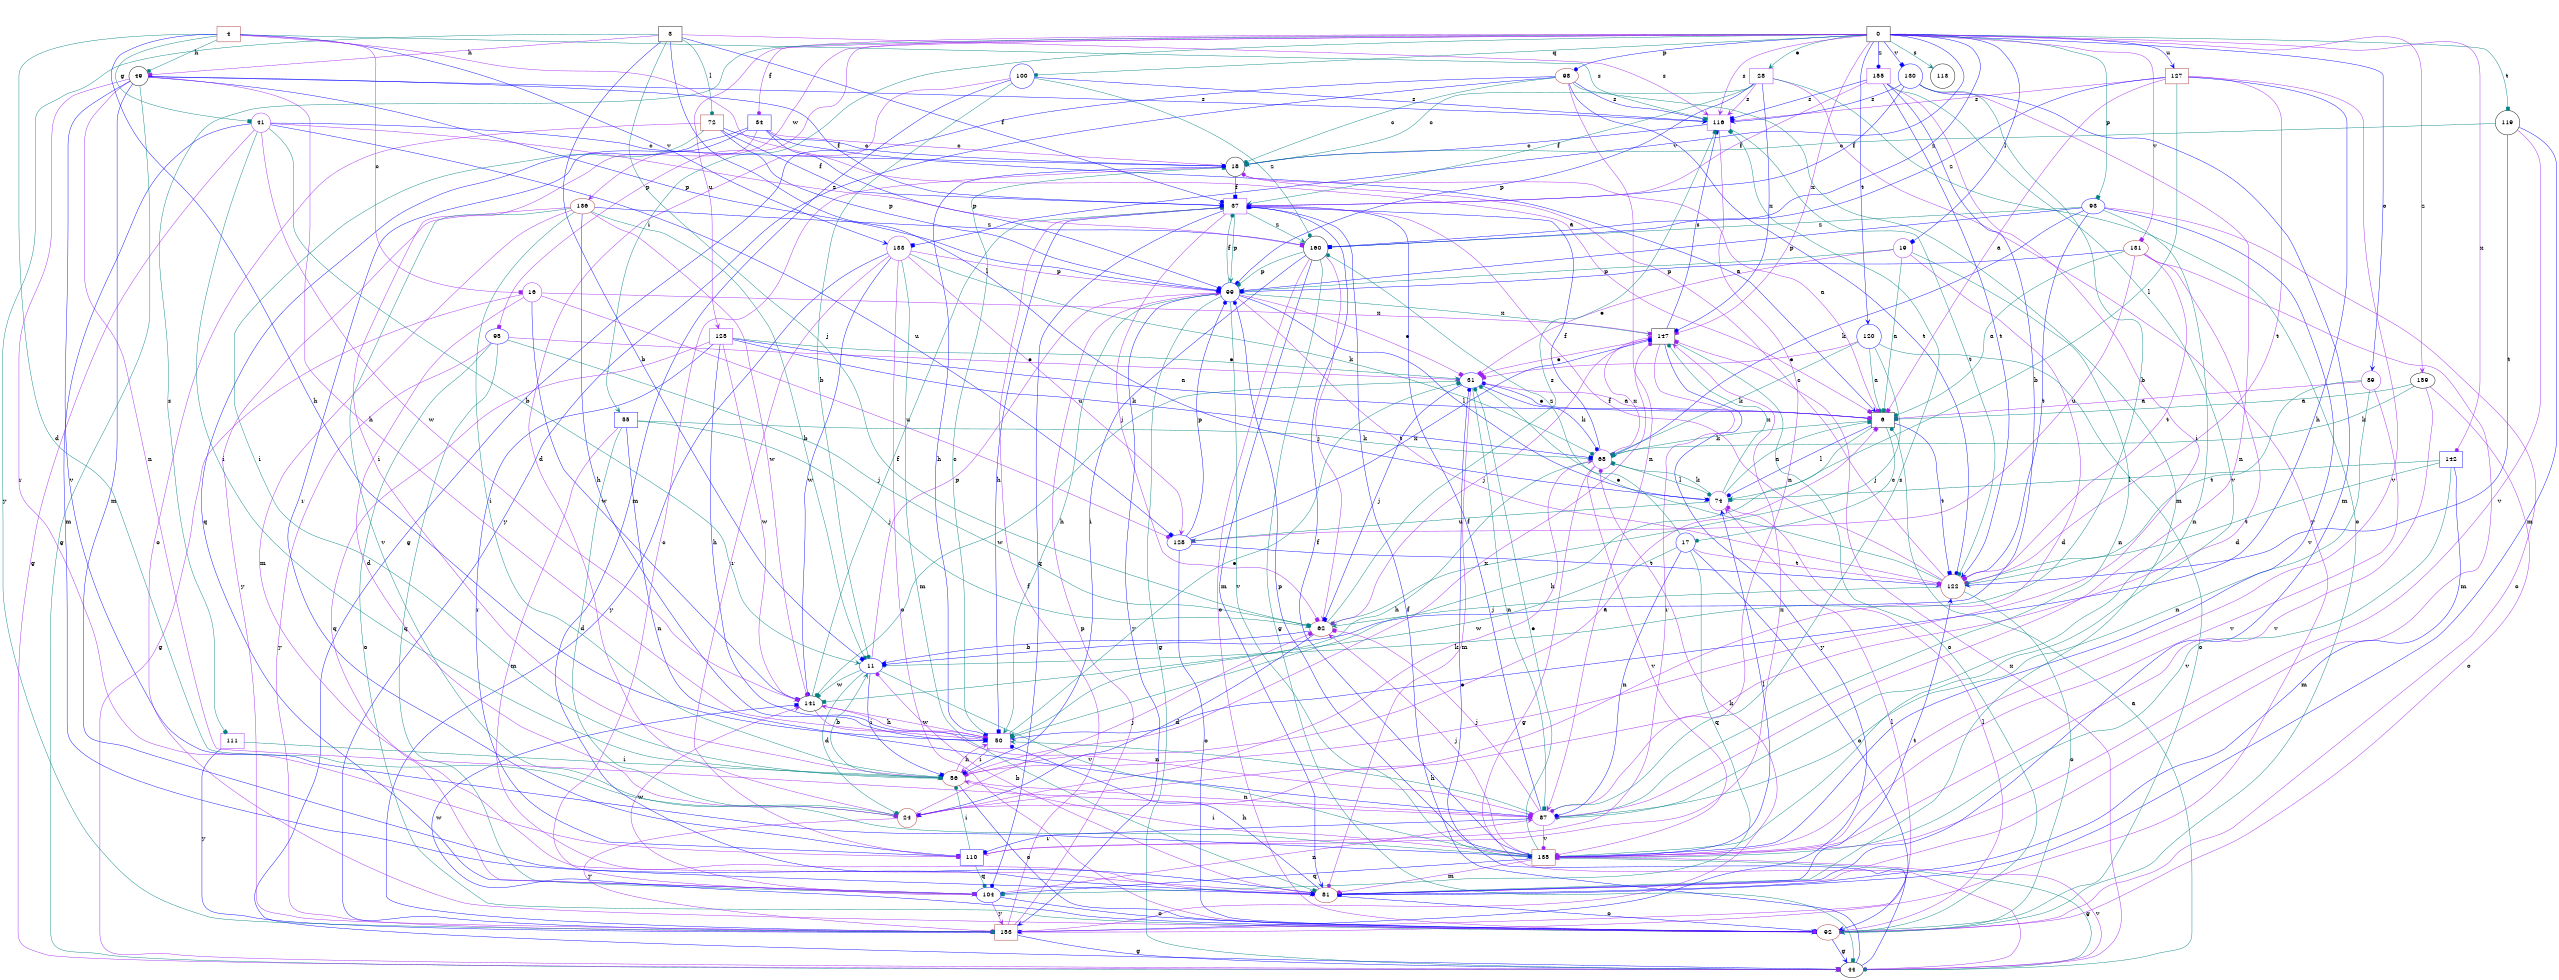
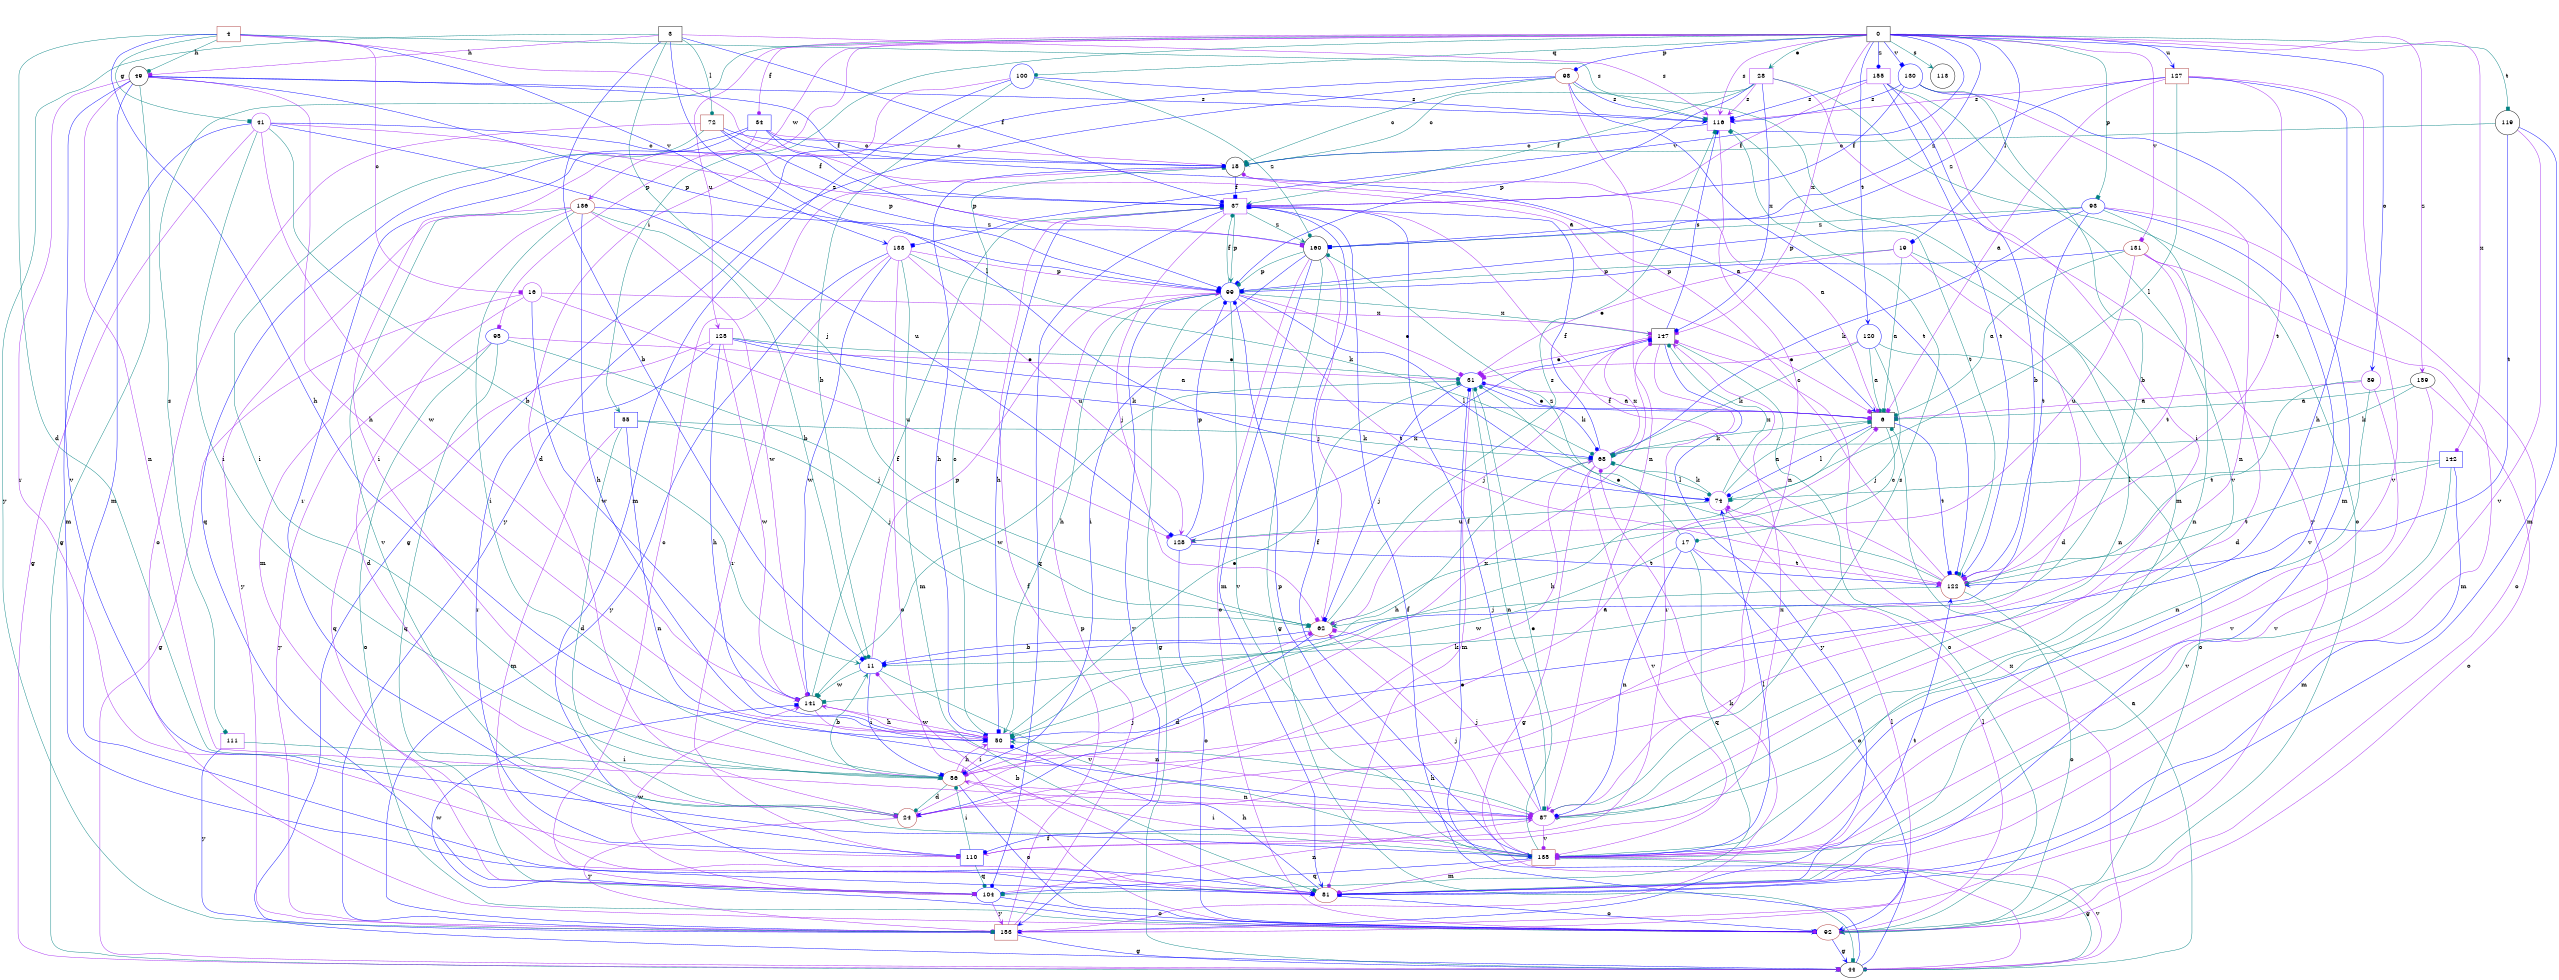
(1077, 355) -> (1077, 355)
(826, 751) -> (932, 797)
(1048, 839) -> (1048, 839)
